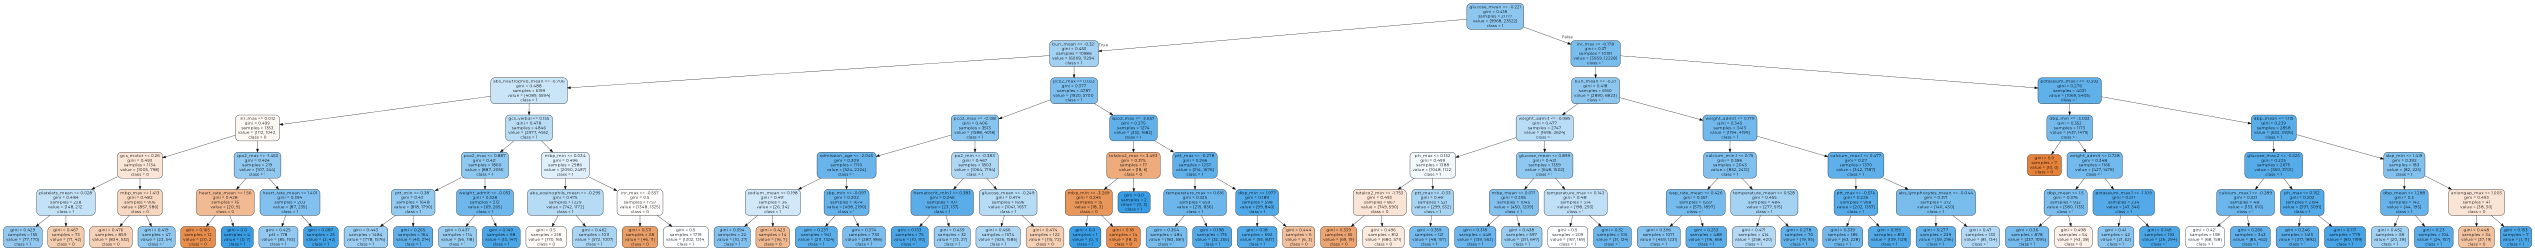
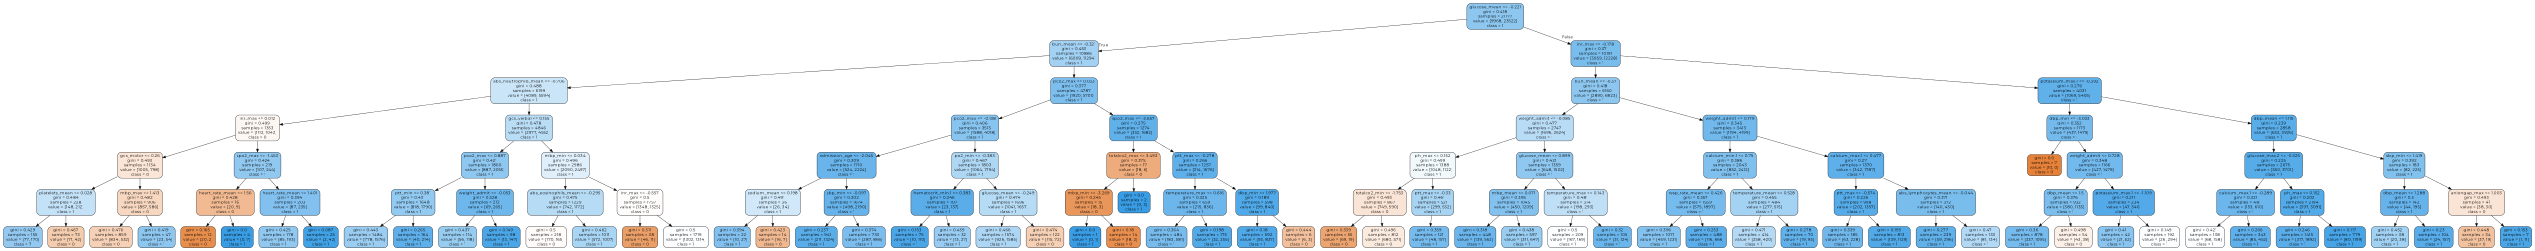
(23, 237) -> (23, 237)
(278, 237) -> (278, 237)
(2160, 237) -> (2160, 237)
